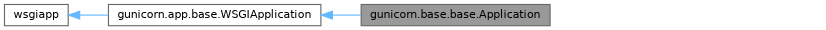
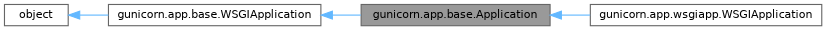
(36, 15) -> (36, 15)
(456, 15) -> (456, 15)
none -> (706, 15)
